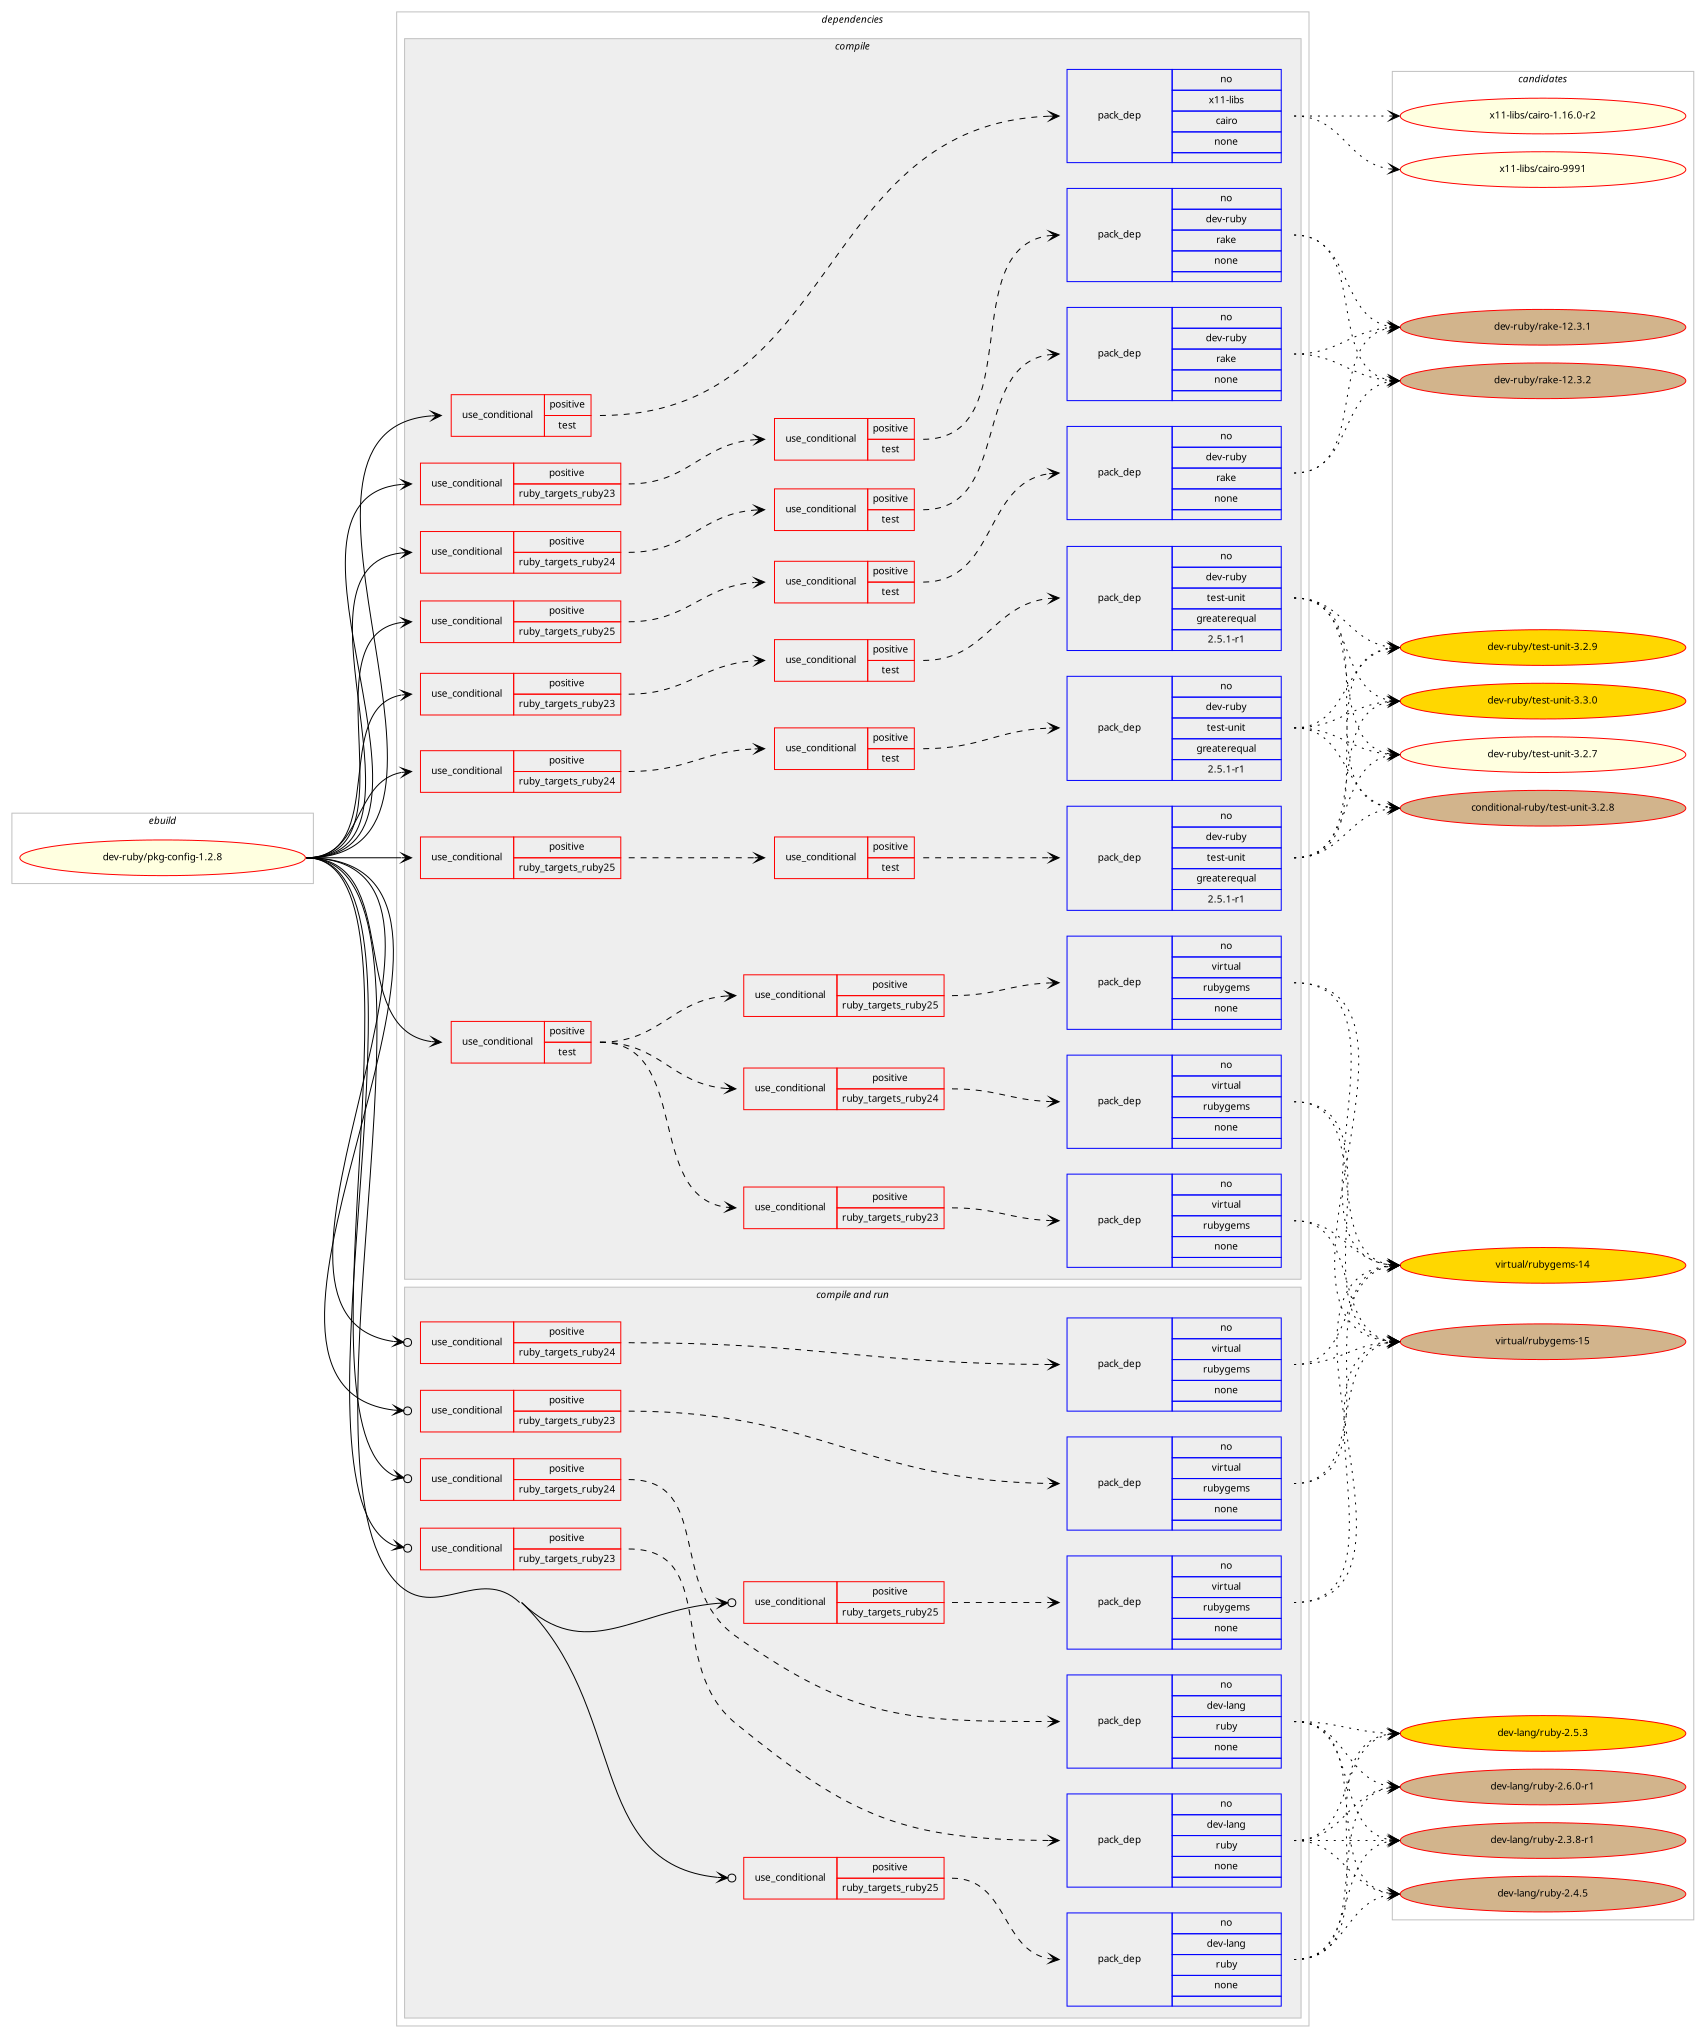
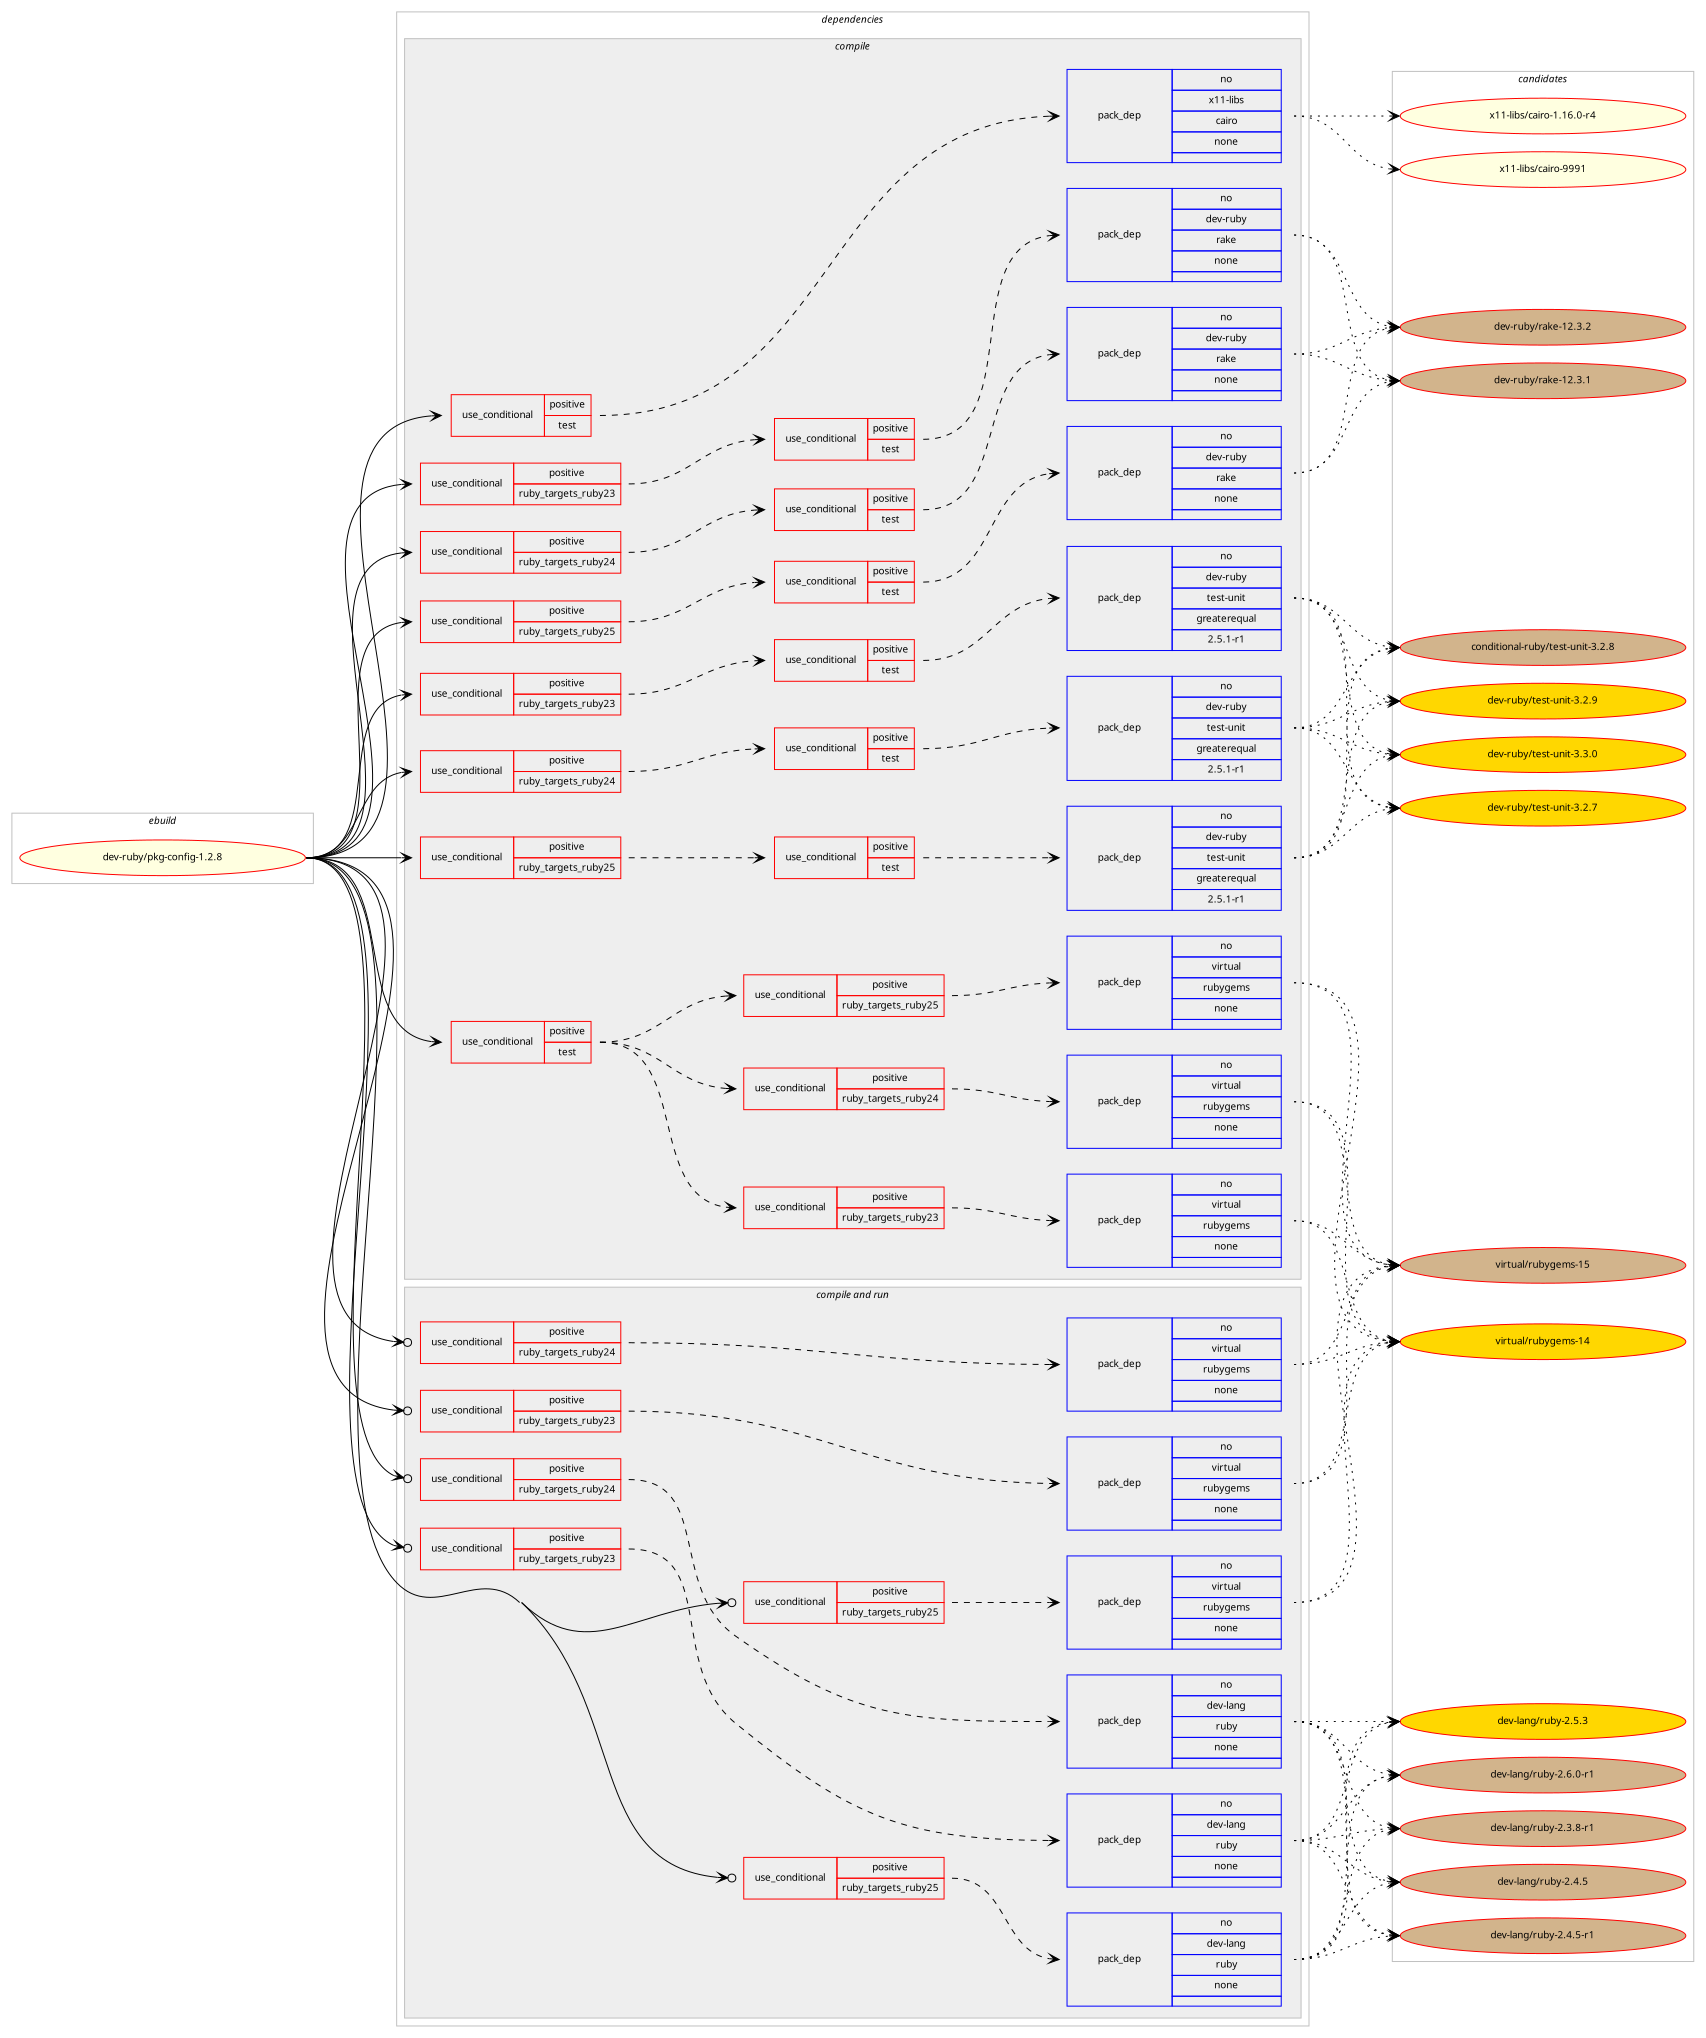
(1543, 116) -> (1543, 116)
(1543, 755) -> (1543, 808)
none -> (1543, 1936)
